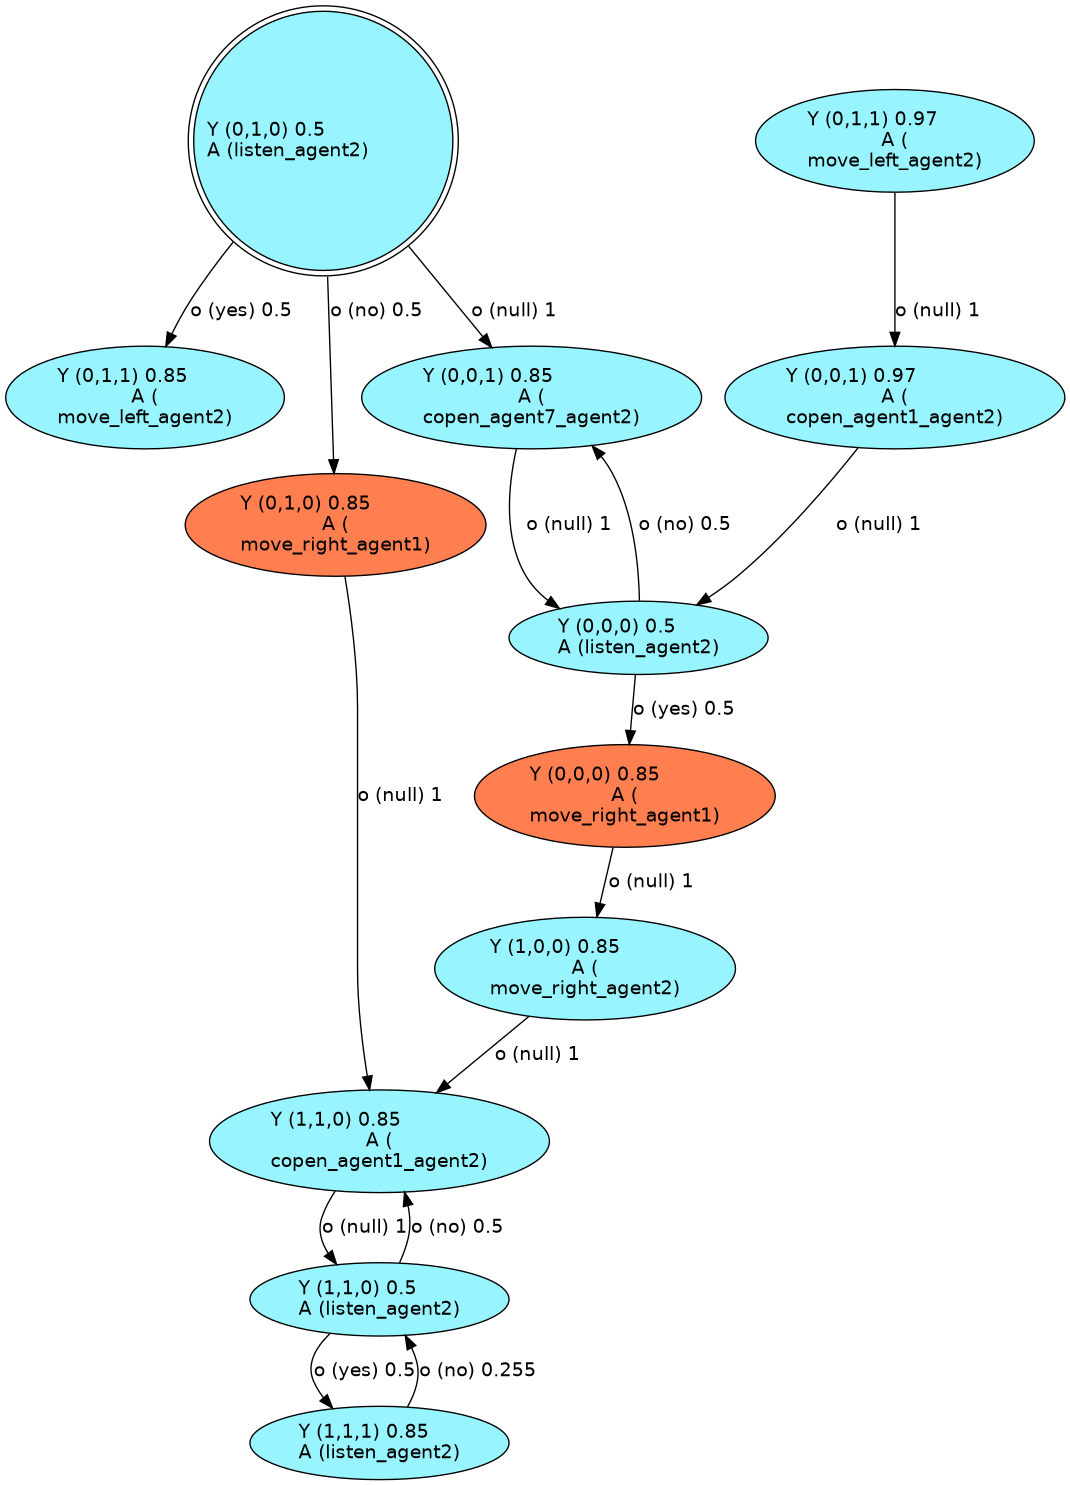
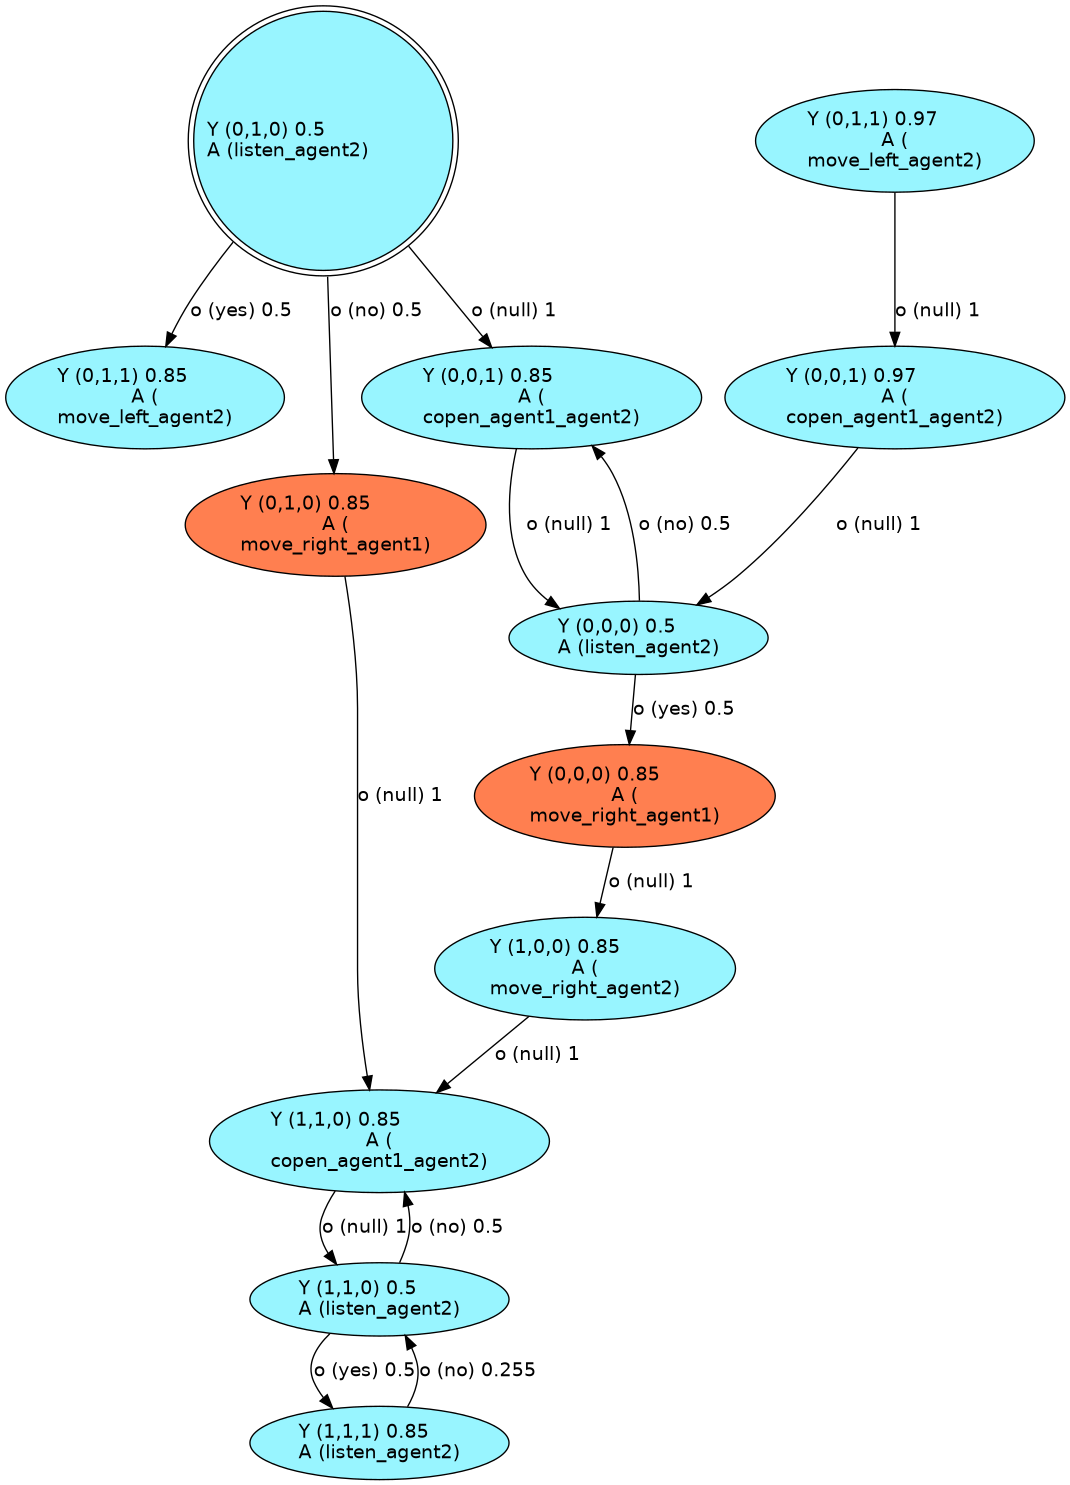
(532, 398) -> (532, 398)
